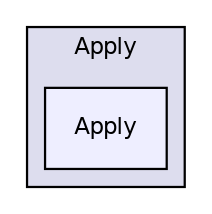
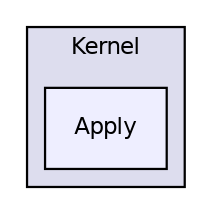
(106, 48) -> (106, 48)
